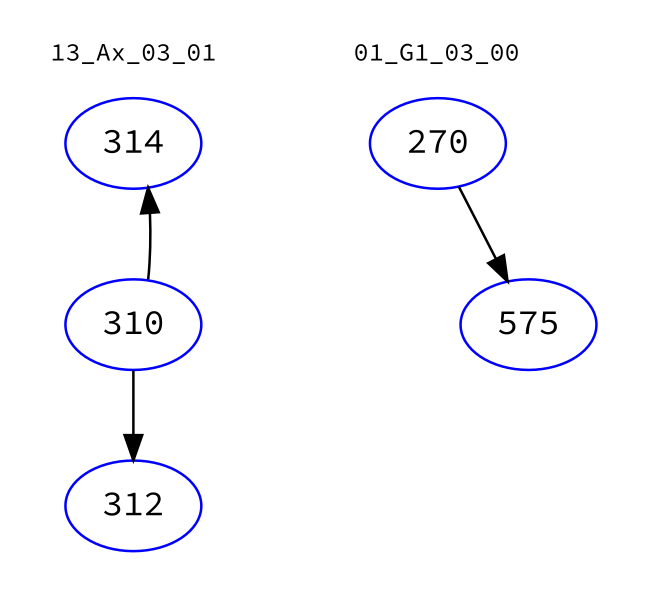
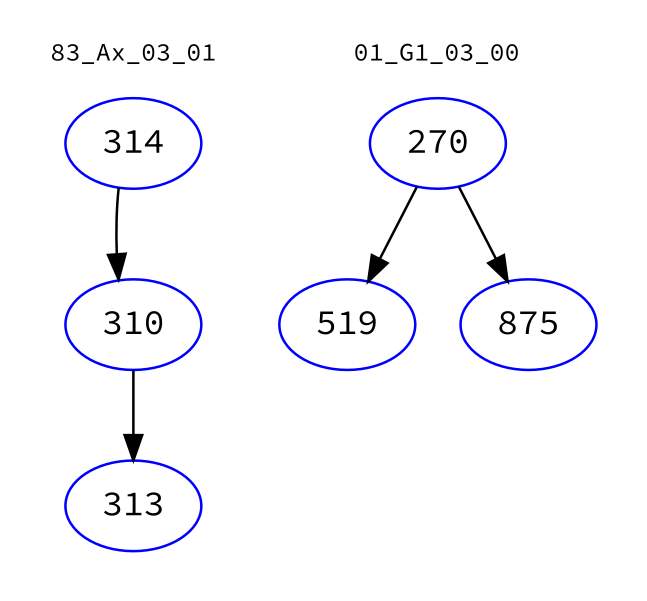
(135, 54) -> (135, 54)
(150, 246) -> (117, 221)
none -> (347, 325)
(528, 325) -> (528, 325)
(133, 506) -> (133, 506)
